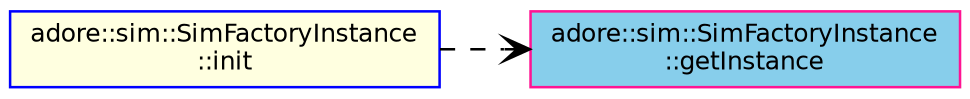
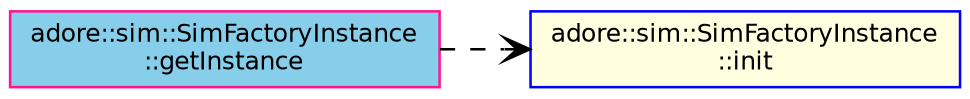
(472, 49) -> (472, 49)
